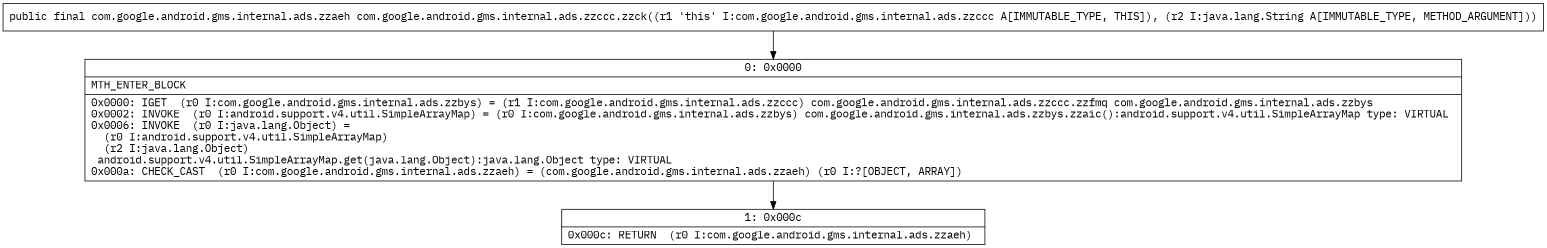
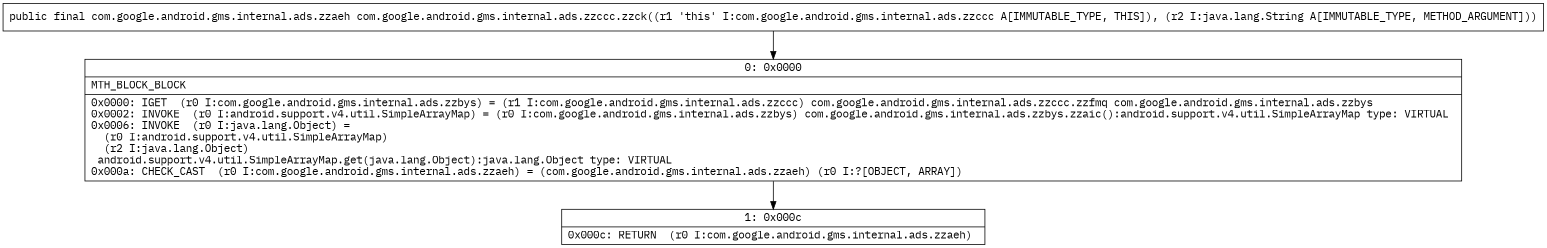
(139, 85) -> (139, 85)
